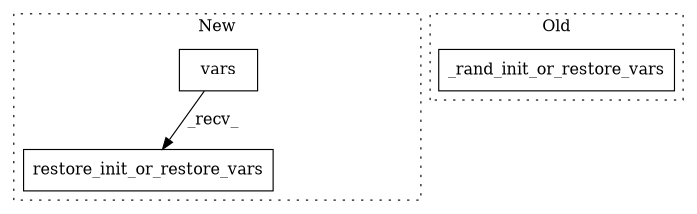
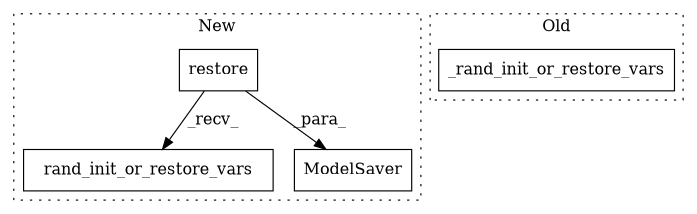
(218, 70) -> (218, 70)
(148, 170) -> (148, 170)
none -> (353, 170)
